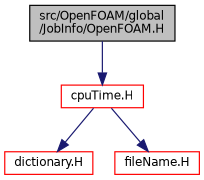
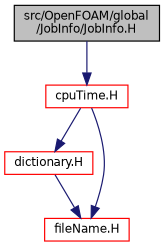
(102, 23) -> (87, 23)
none -> (65, 191)
